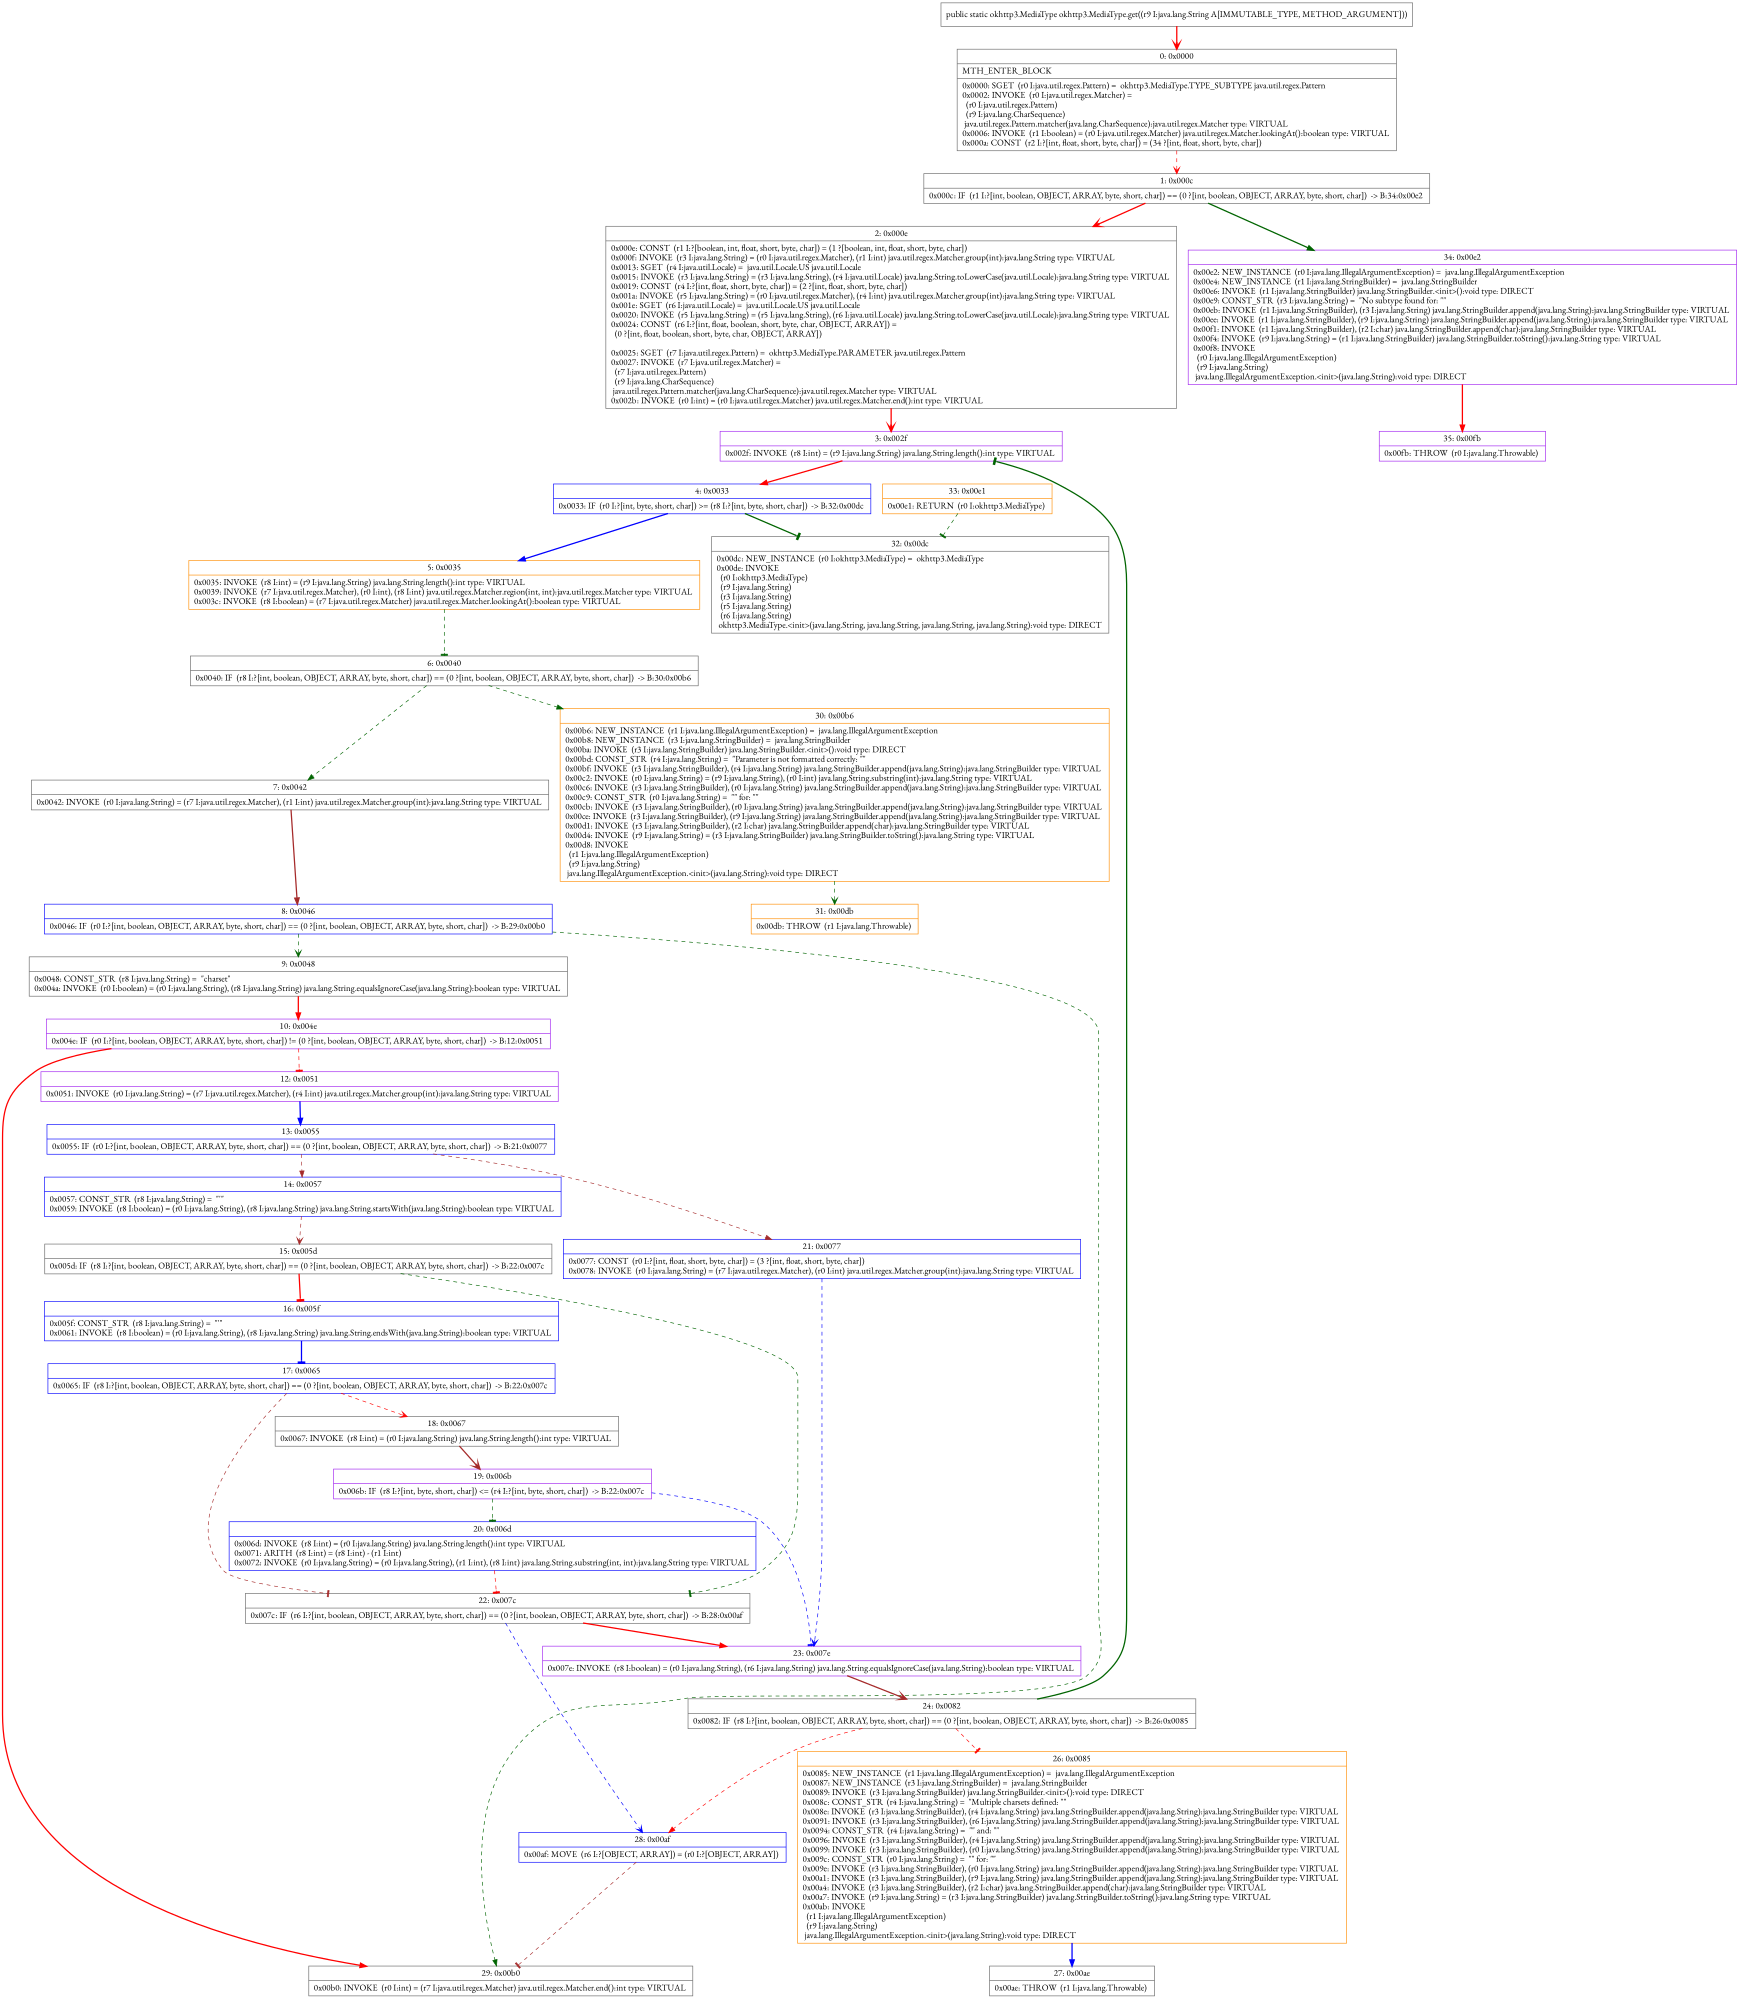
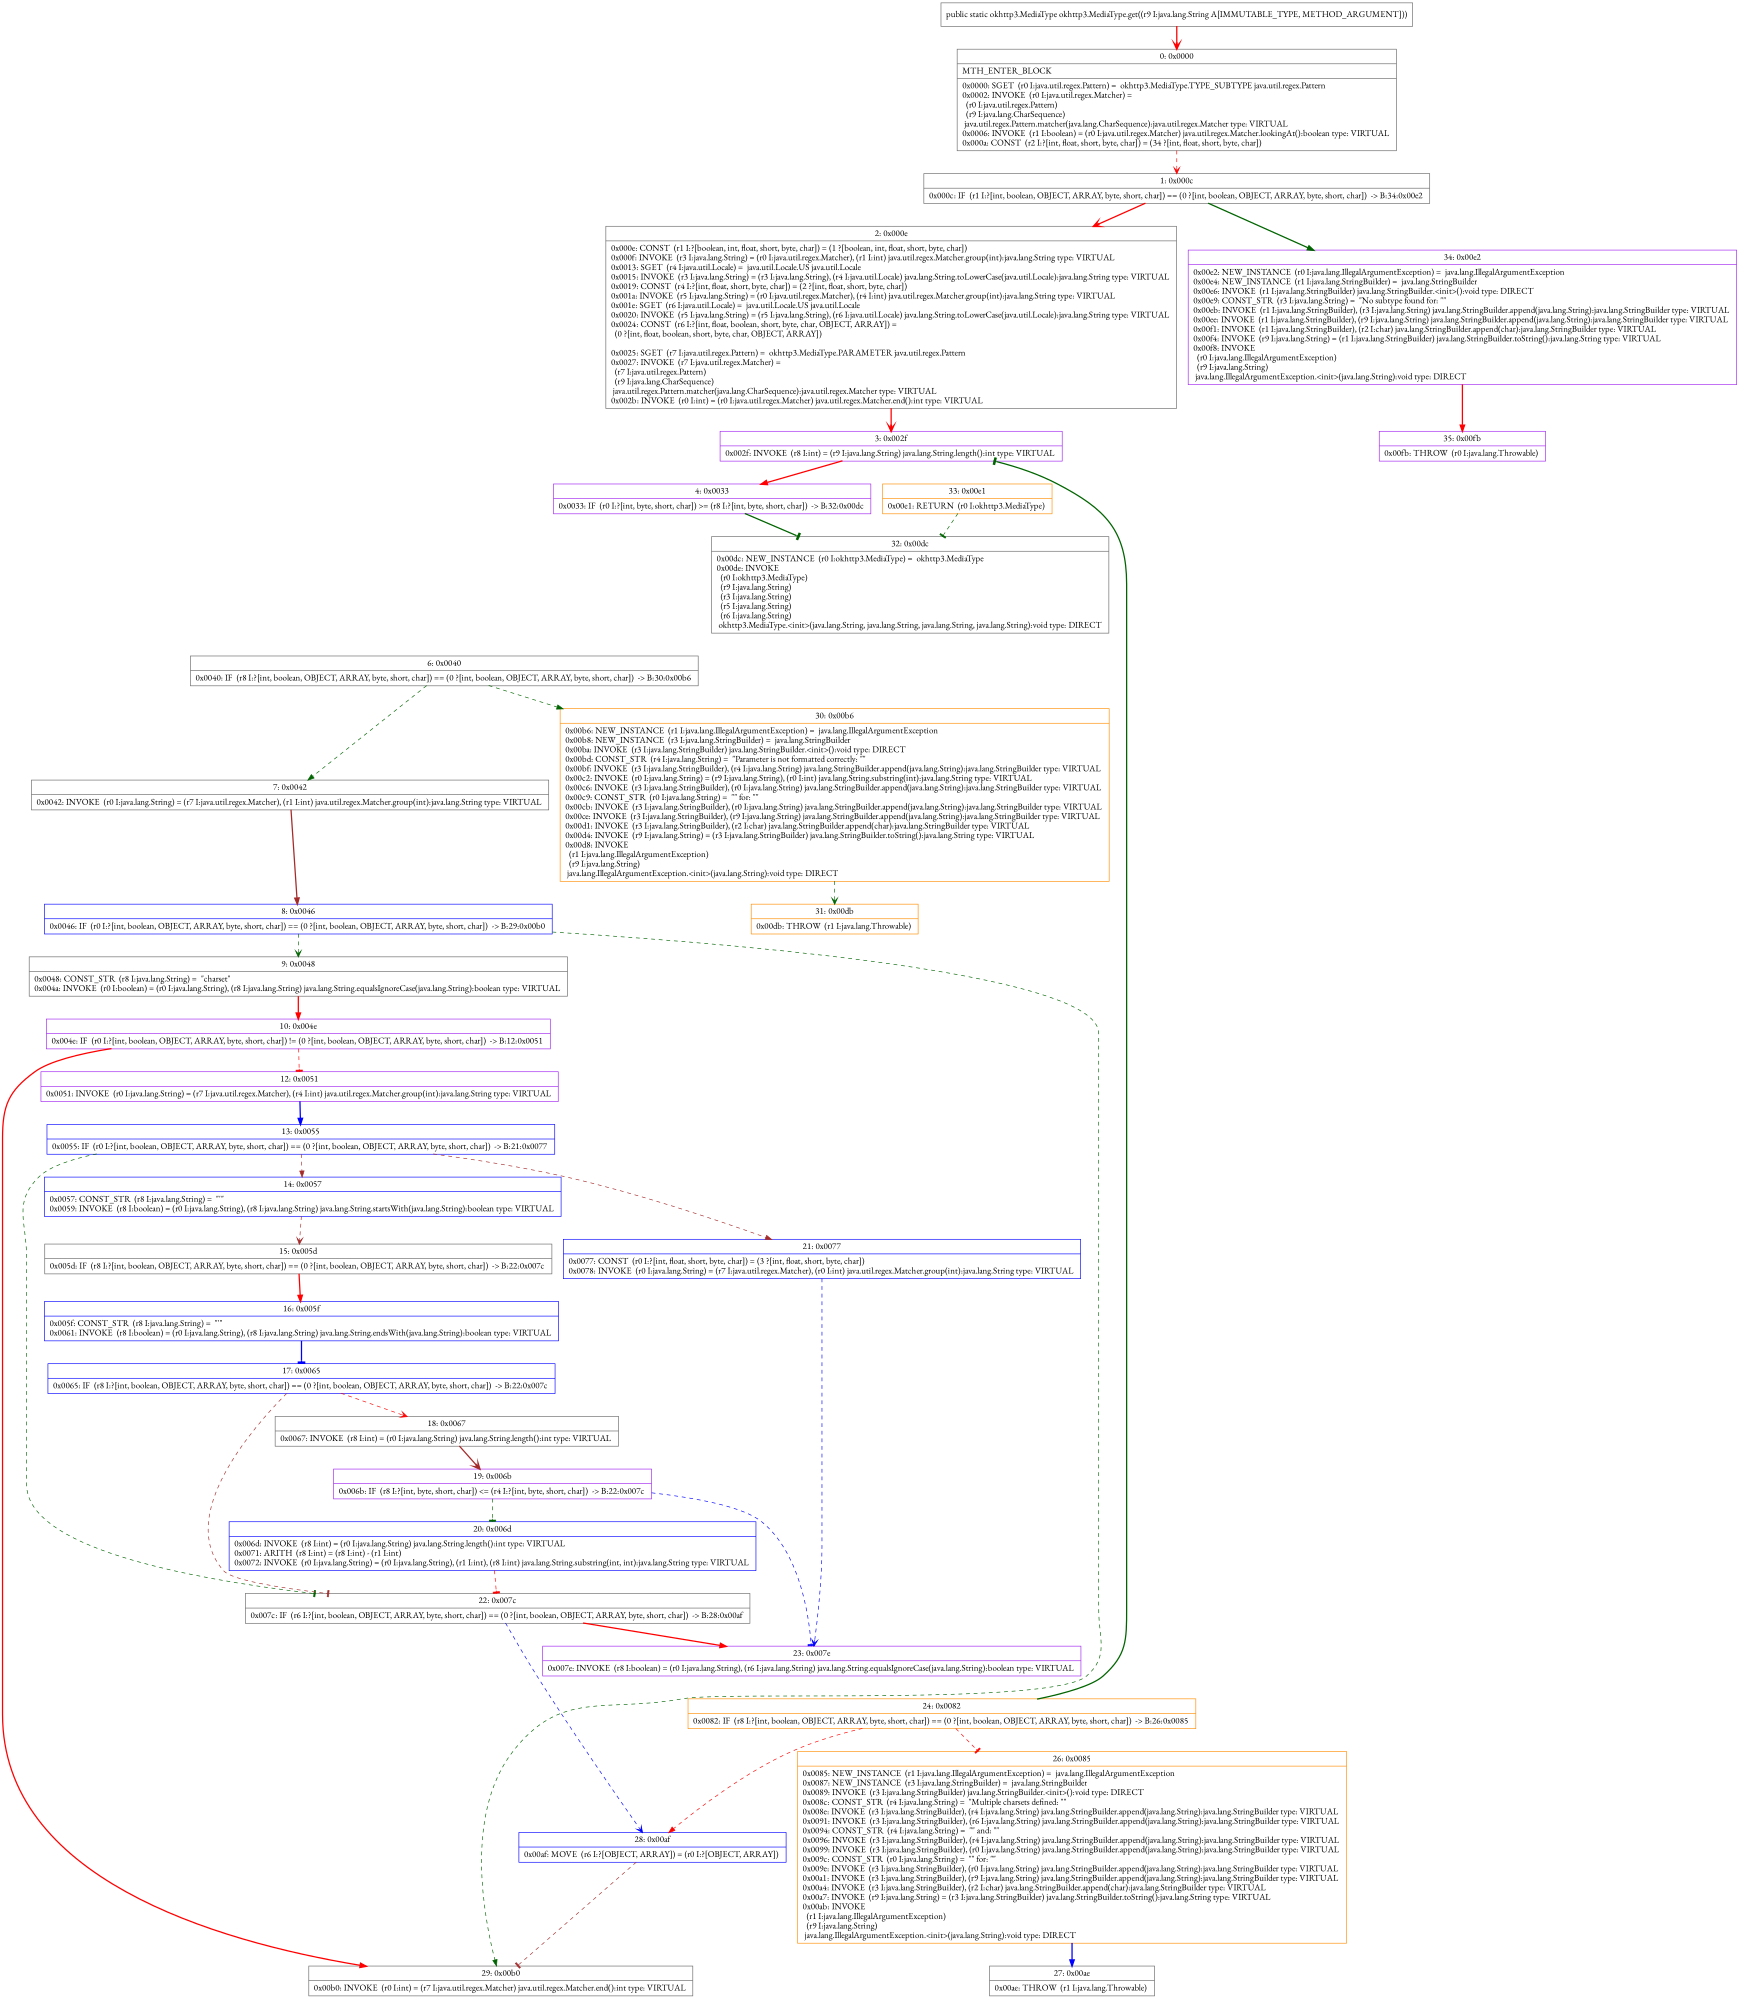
(712, 499) -> (712, 499)
(444, 585) -> none
(300, 1286) -> (300, 1286)
(741, 1343) -> (27, 1457)
(874, 1686) -> none
(942, 1714) -> (942, 1714)
